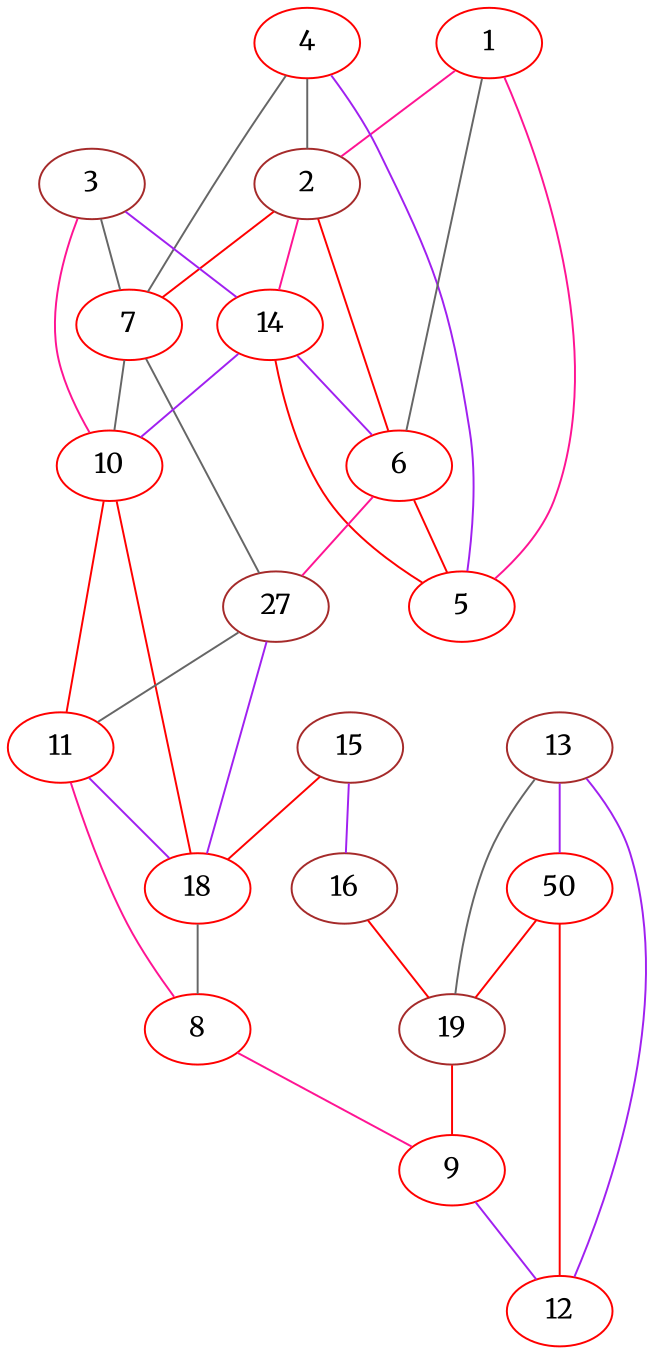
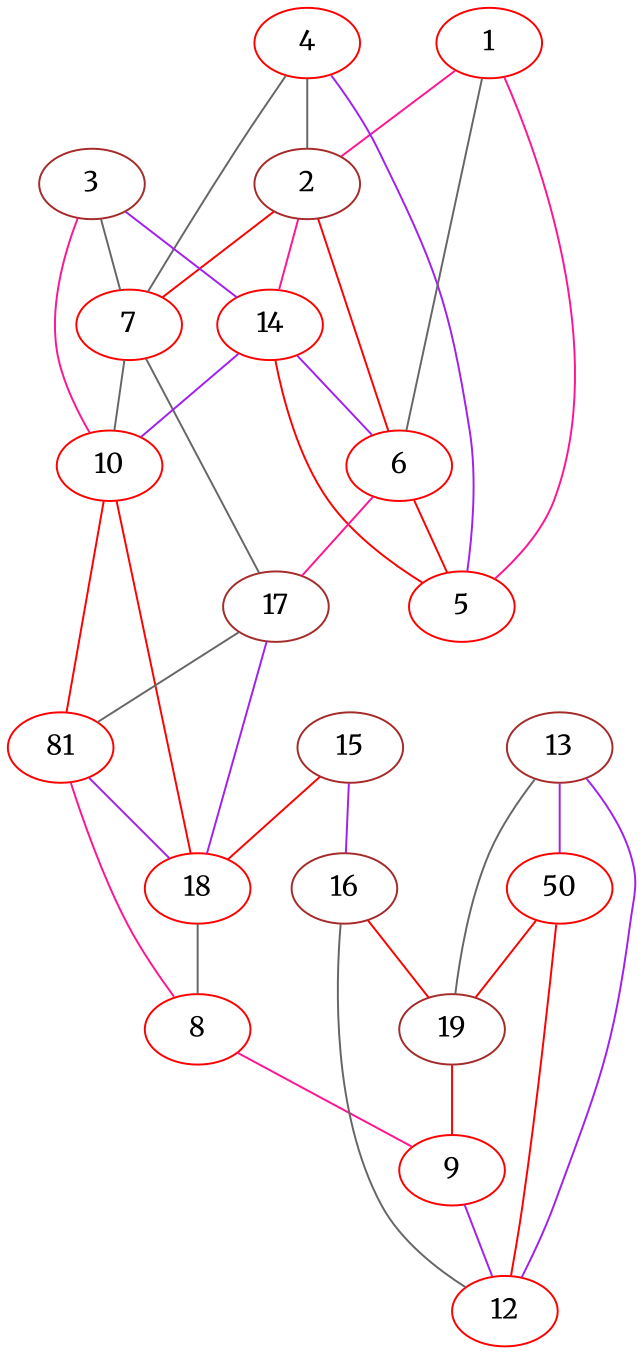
(276, 607) -> (276, 607)
(61, 748) -> (61, 748)
none -> (355, 1136)
